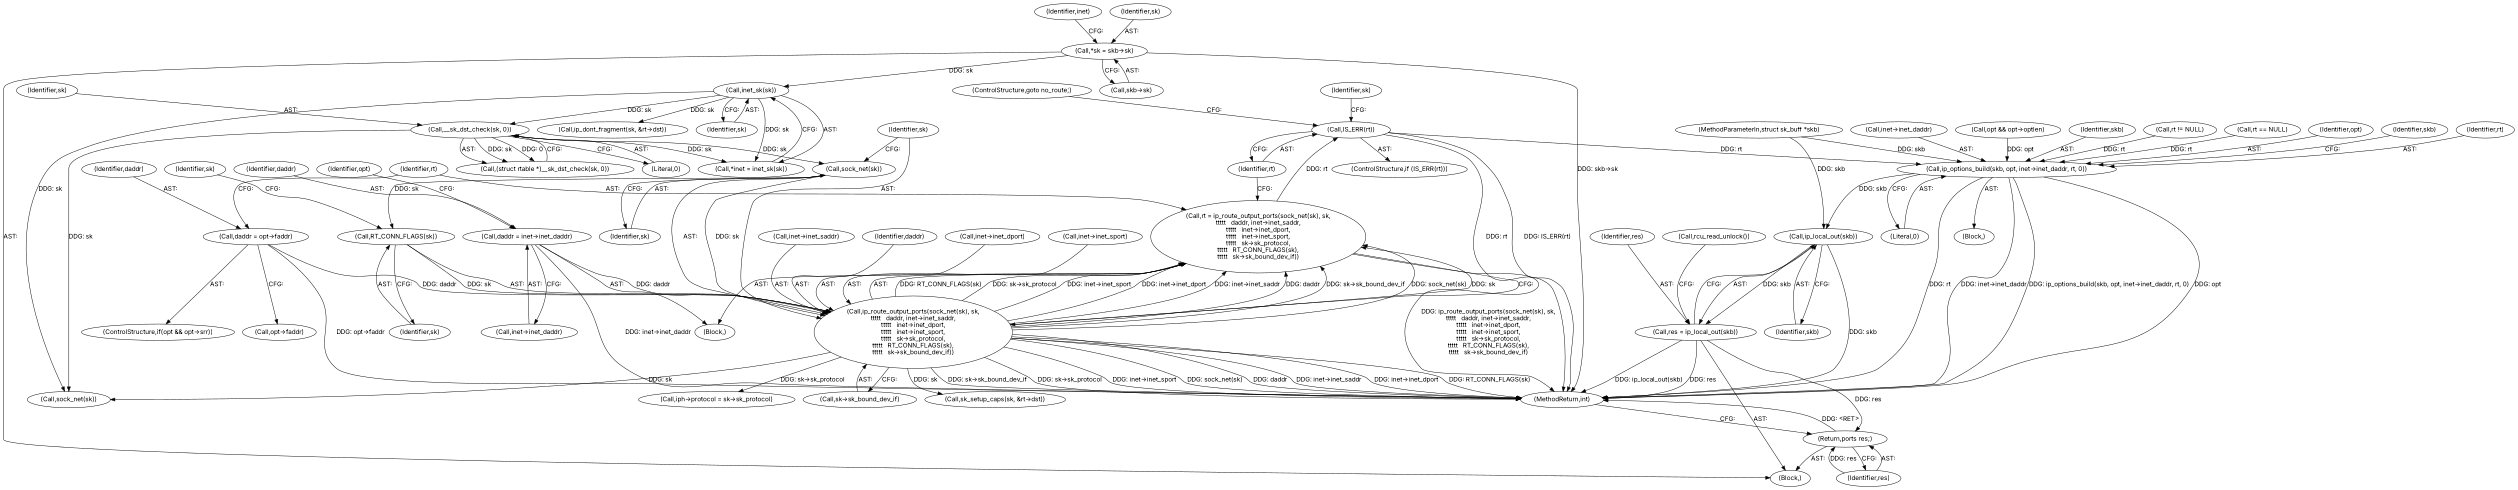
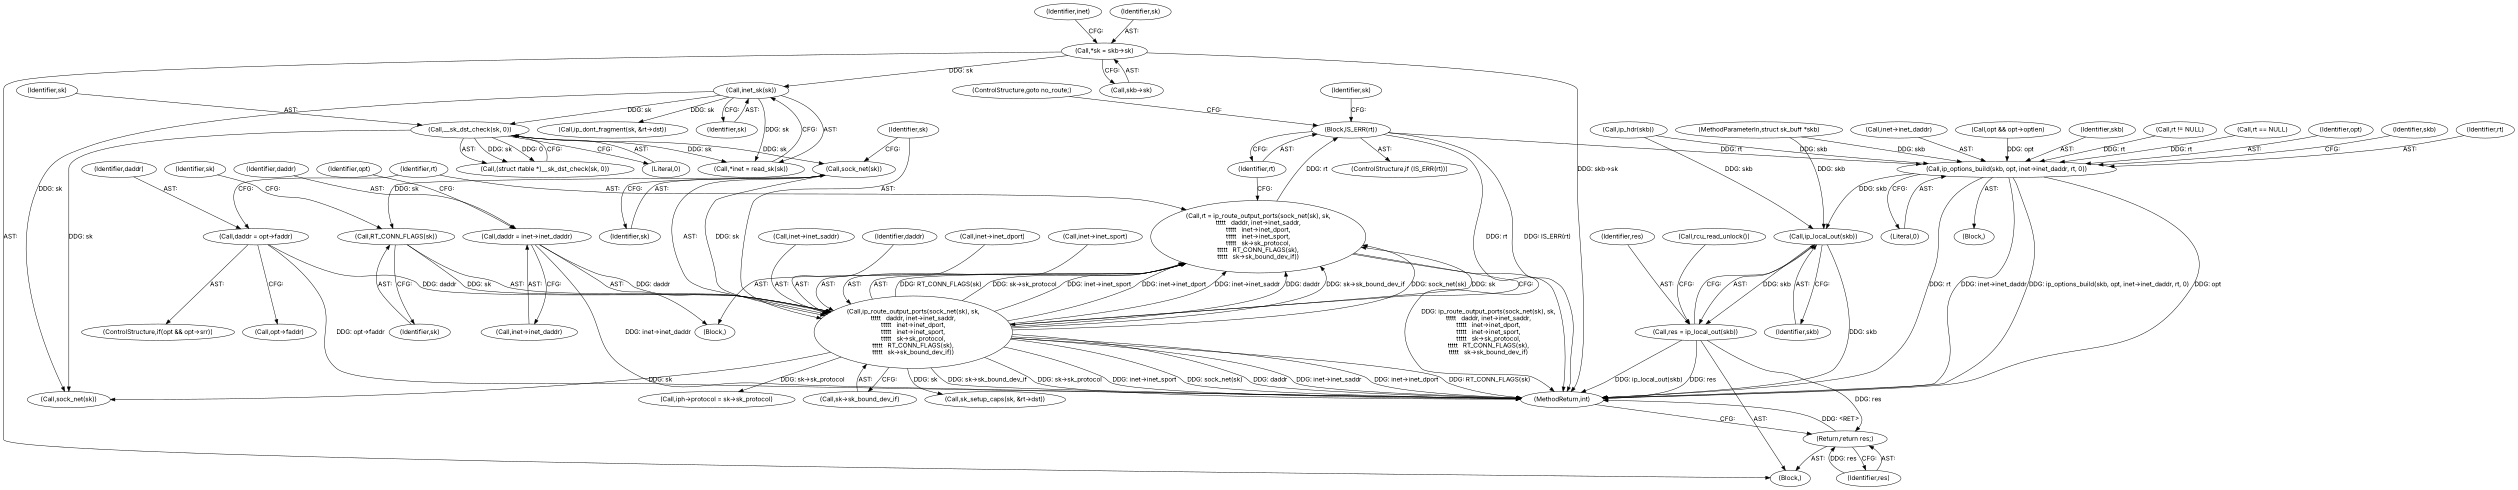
(1351, 130) -> (1351, 130)
none -> (1629, 130)
(751, 169) -> (751, 169)
(1845, 439) -> (1845, 439)
